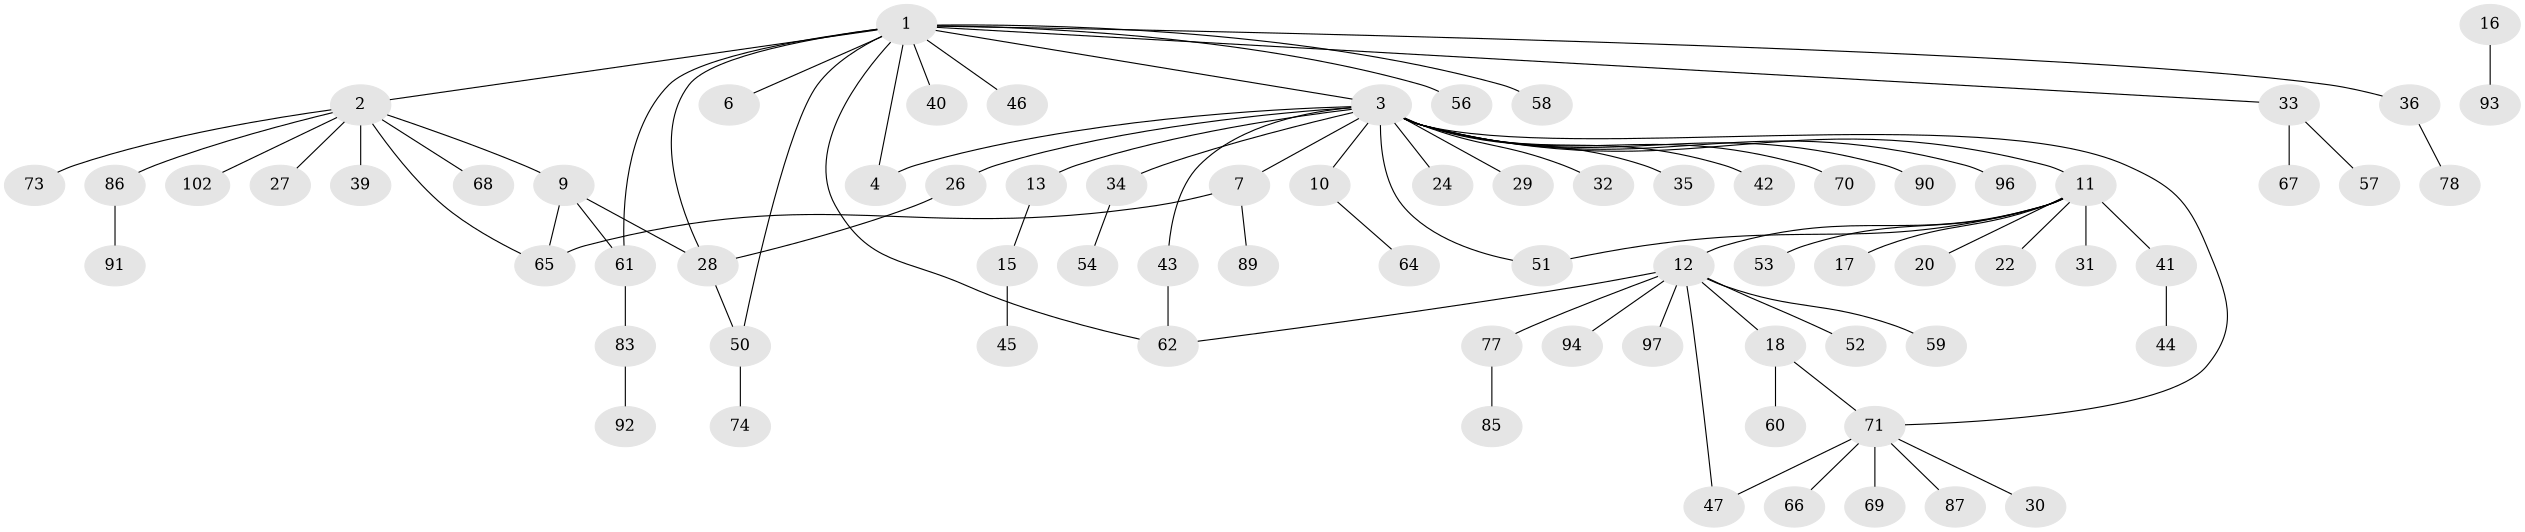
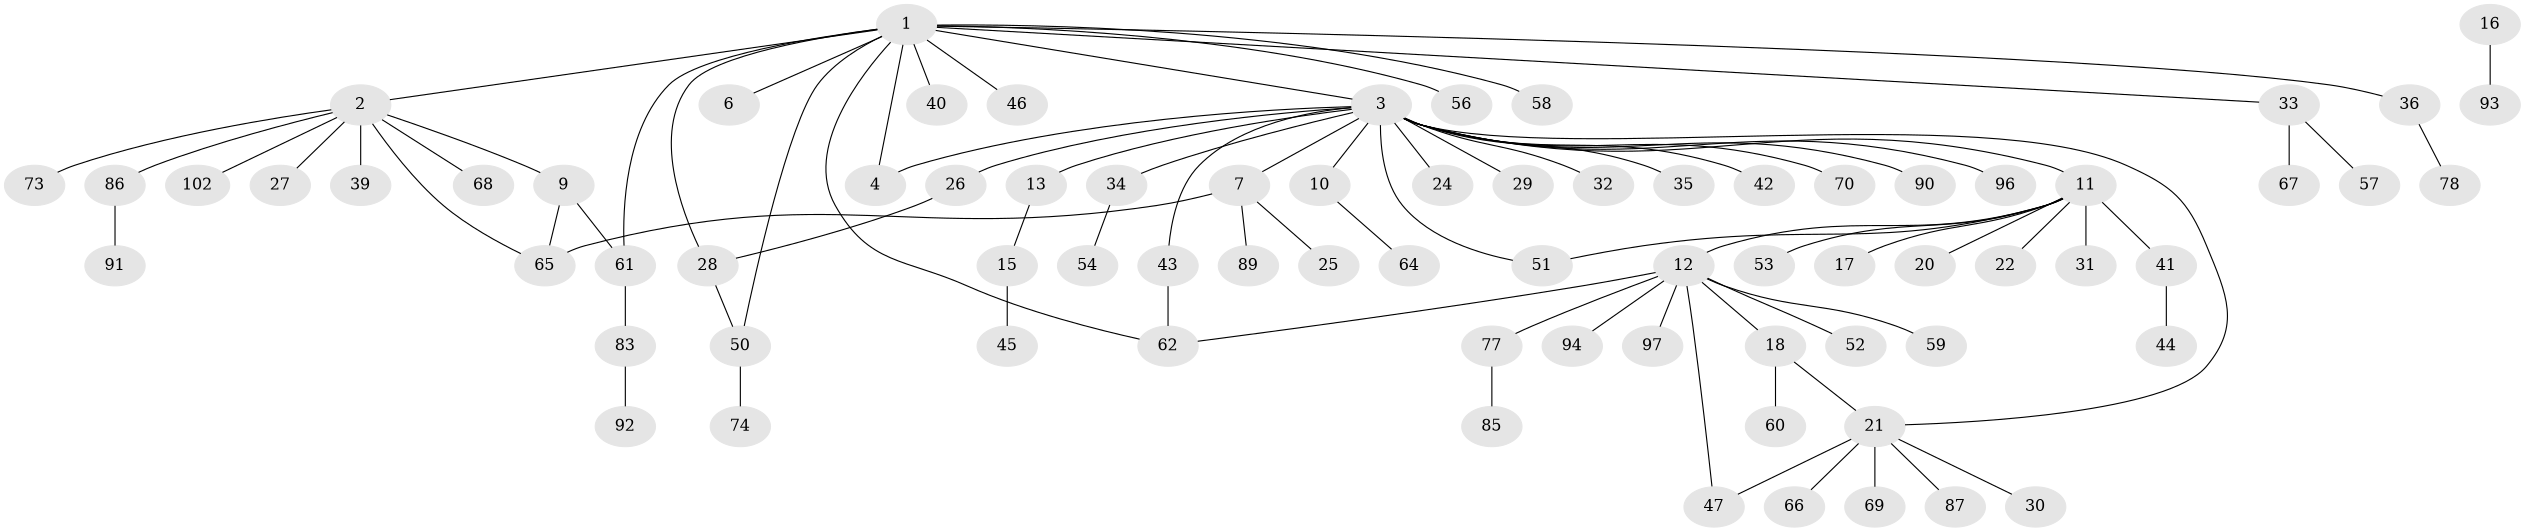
(636, 226) -> none
none -> (1329, 266)
(1875, 427) -> (1875, 427)
